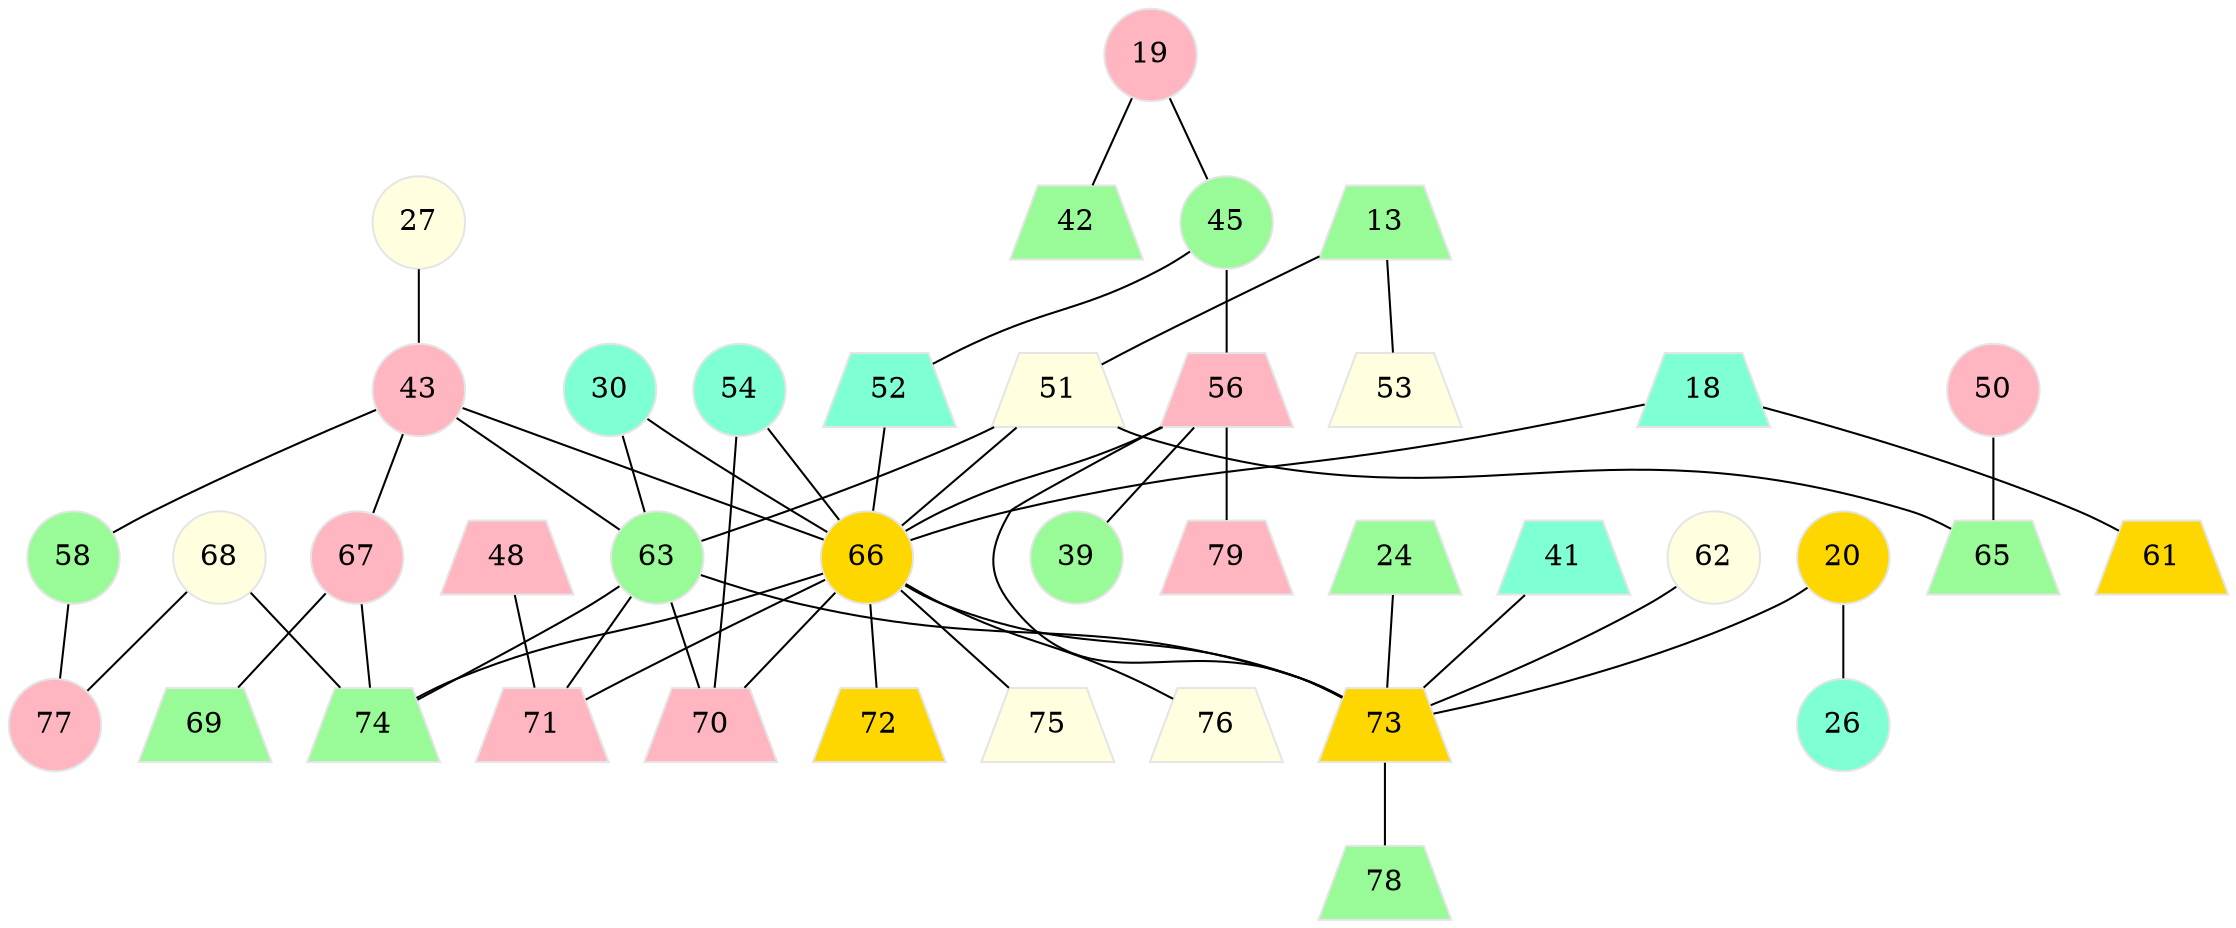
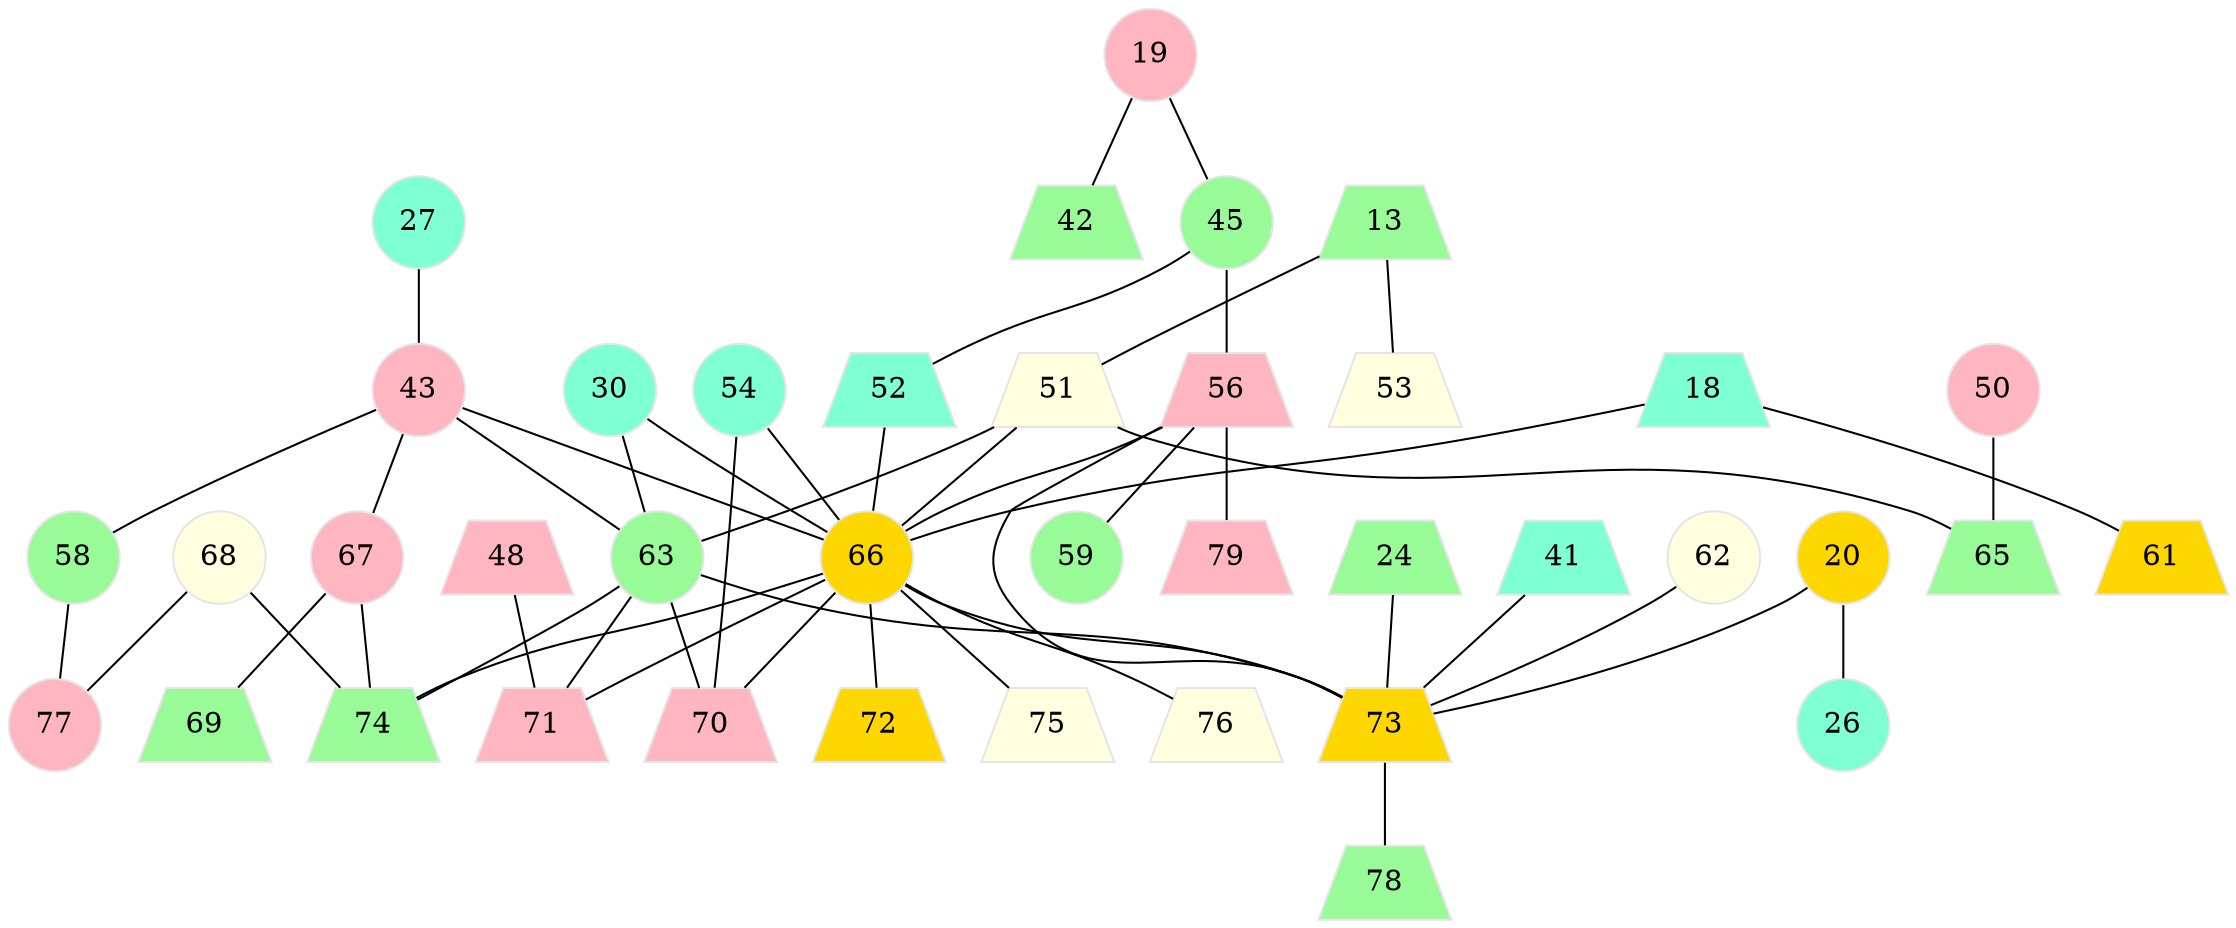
(419, 222) -> (419, 222)
(1077, 558) -> (1077, 558)
